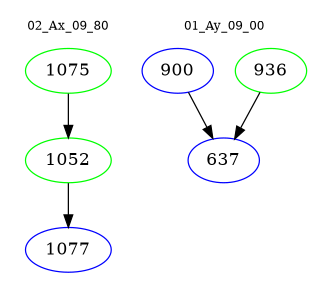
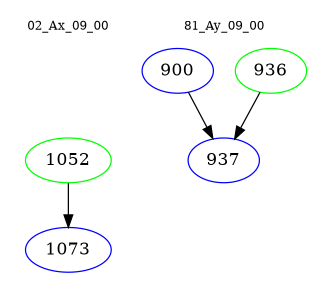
(68, 27) -> (68, 27)
(224, 27) -> (224, 27)
(68, 71) -> none
(224, 160) -> (224, 160)
(68, 250) -> (68, 250)
